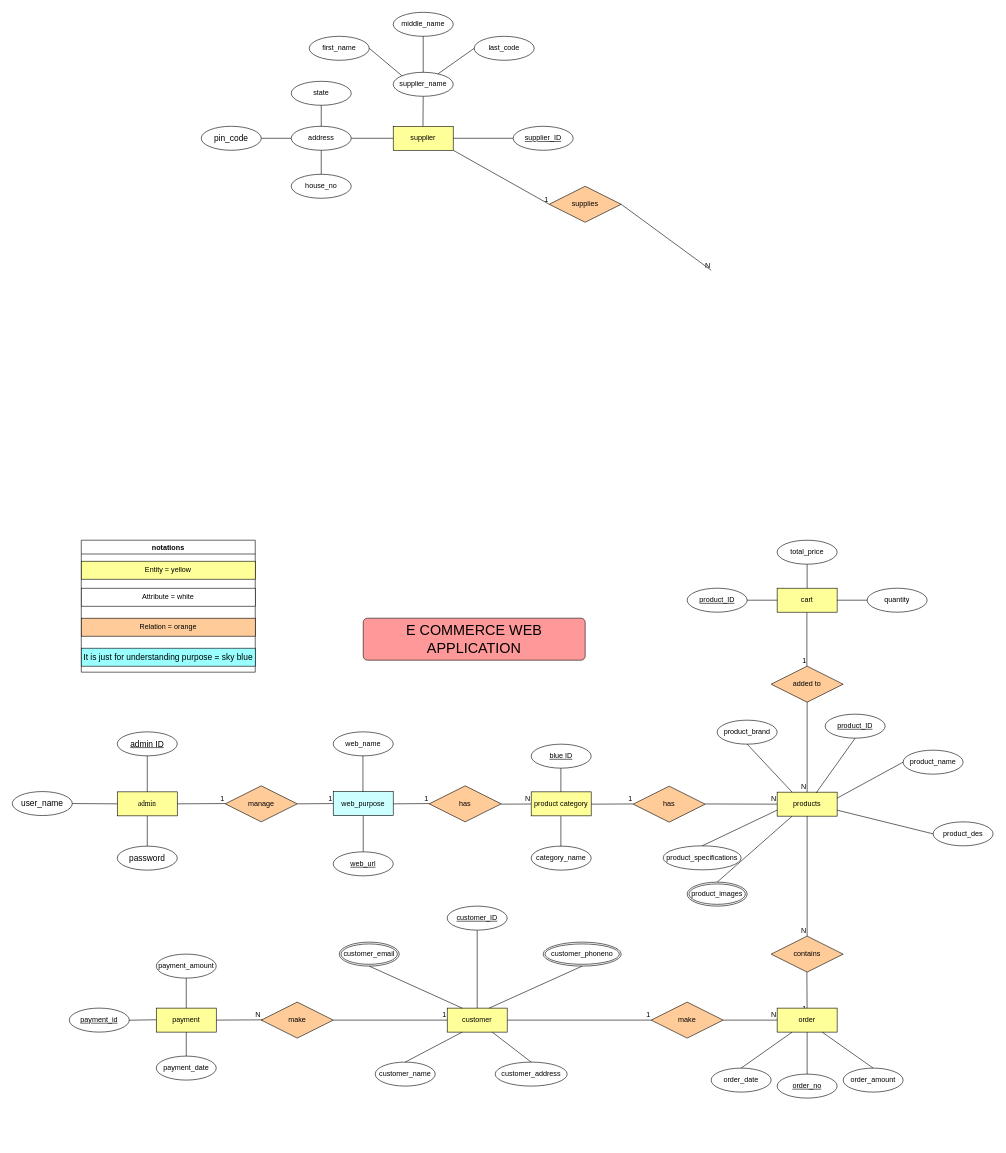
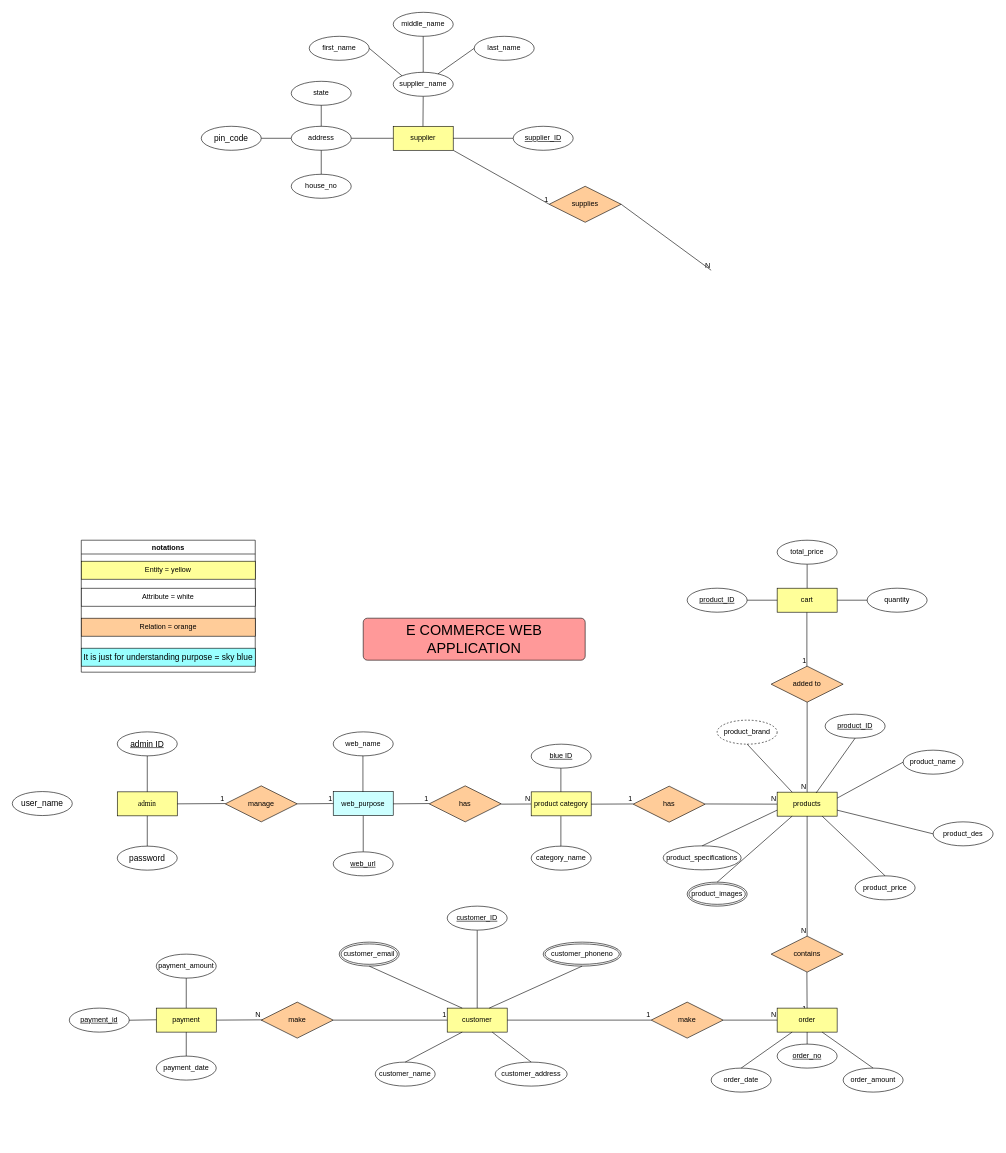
(504, 48) -> (504, 48)
(747, 732) -> (747, 732)
(94, 804) -> none
none -> (854, 846)
none -> (885, 888)
(807, 1086) -> (807, 1056)
